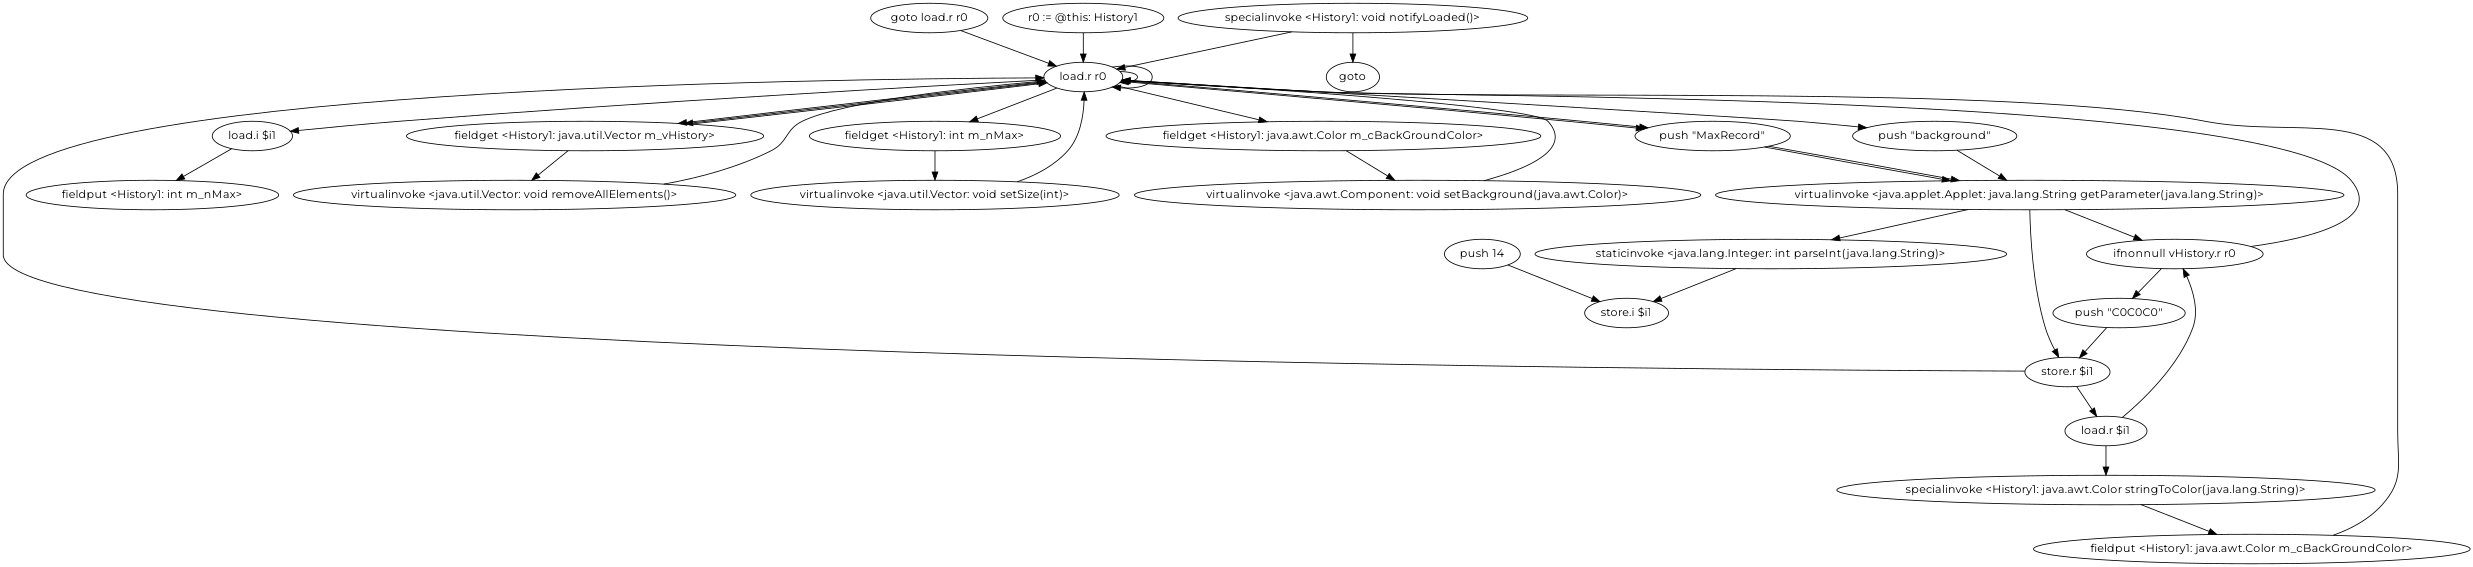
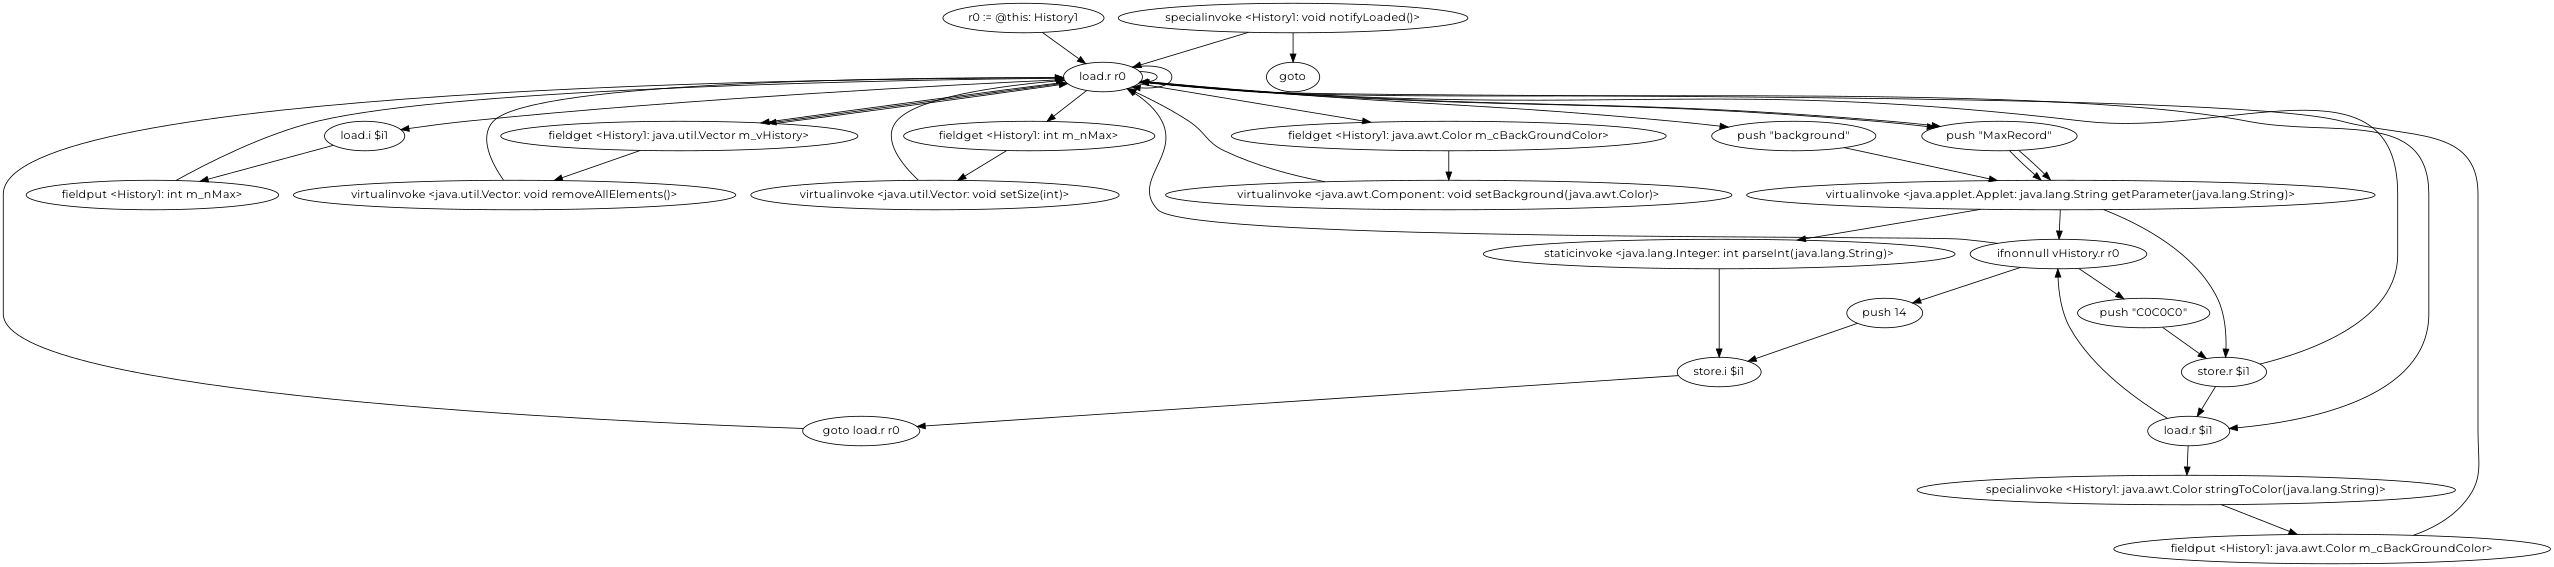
none -> (497, 99)
none -> (2196, 114)
none -> (1970, 284)
none -> (1302, 401)
